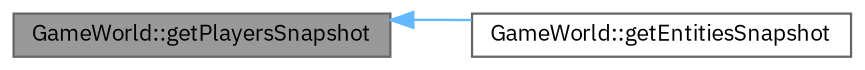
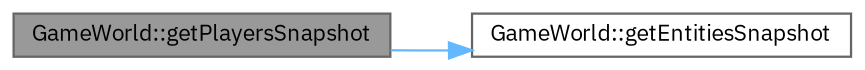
(443, 20) -> (420, 50)
